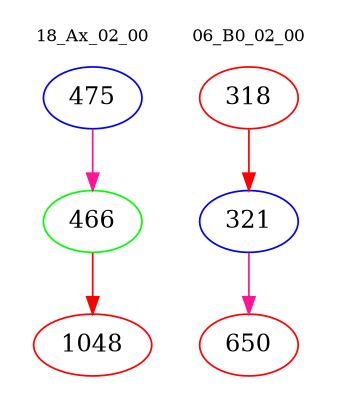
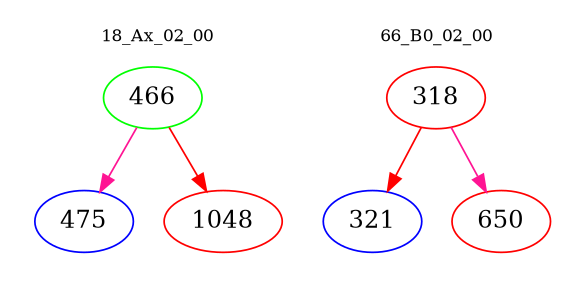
(249, 37) -> (437, 37)
(93, 151) -> (123, 152)
(249, 275) -> (464, 152)
